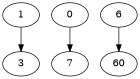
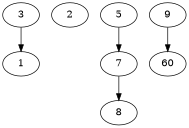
(70, 15) -> (119, 15)
none -> (70, 15)
(119, 15) -> (168, 15)
(21, 36) -> (21, 36)
none -> (119, 113)
